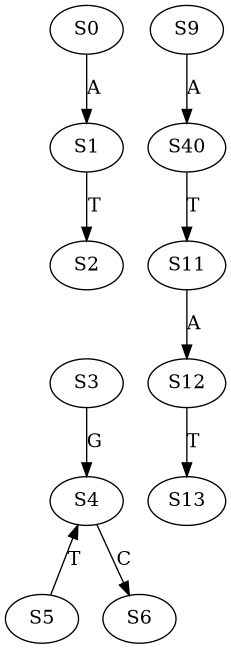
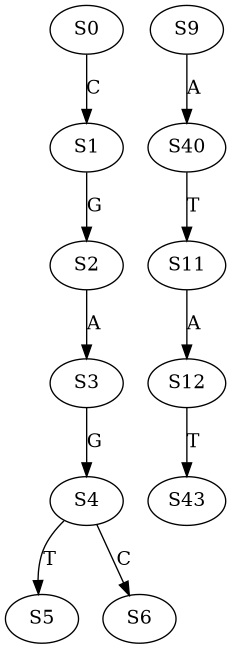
(93, 89) -> (93, 89)
(95, 207) -> (95, 207)
none -> (87, 318)
(187, 501) -> (187, 501)
(62, 566) -> (44, 548)
